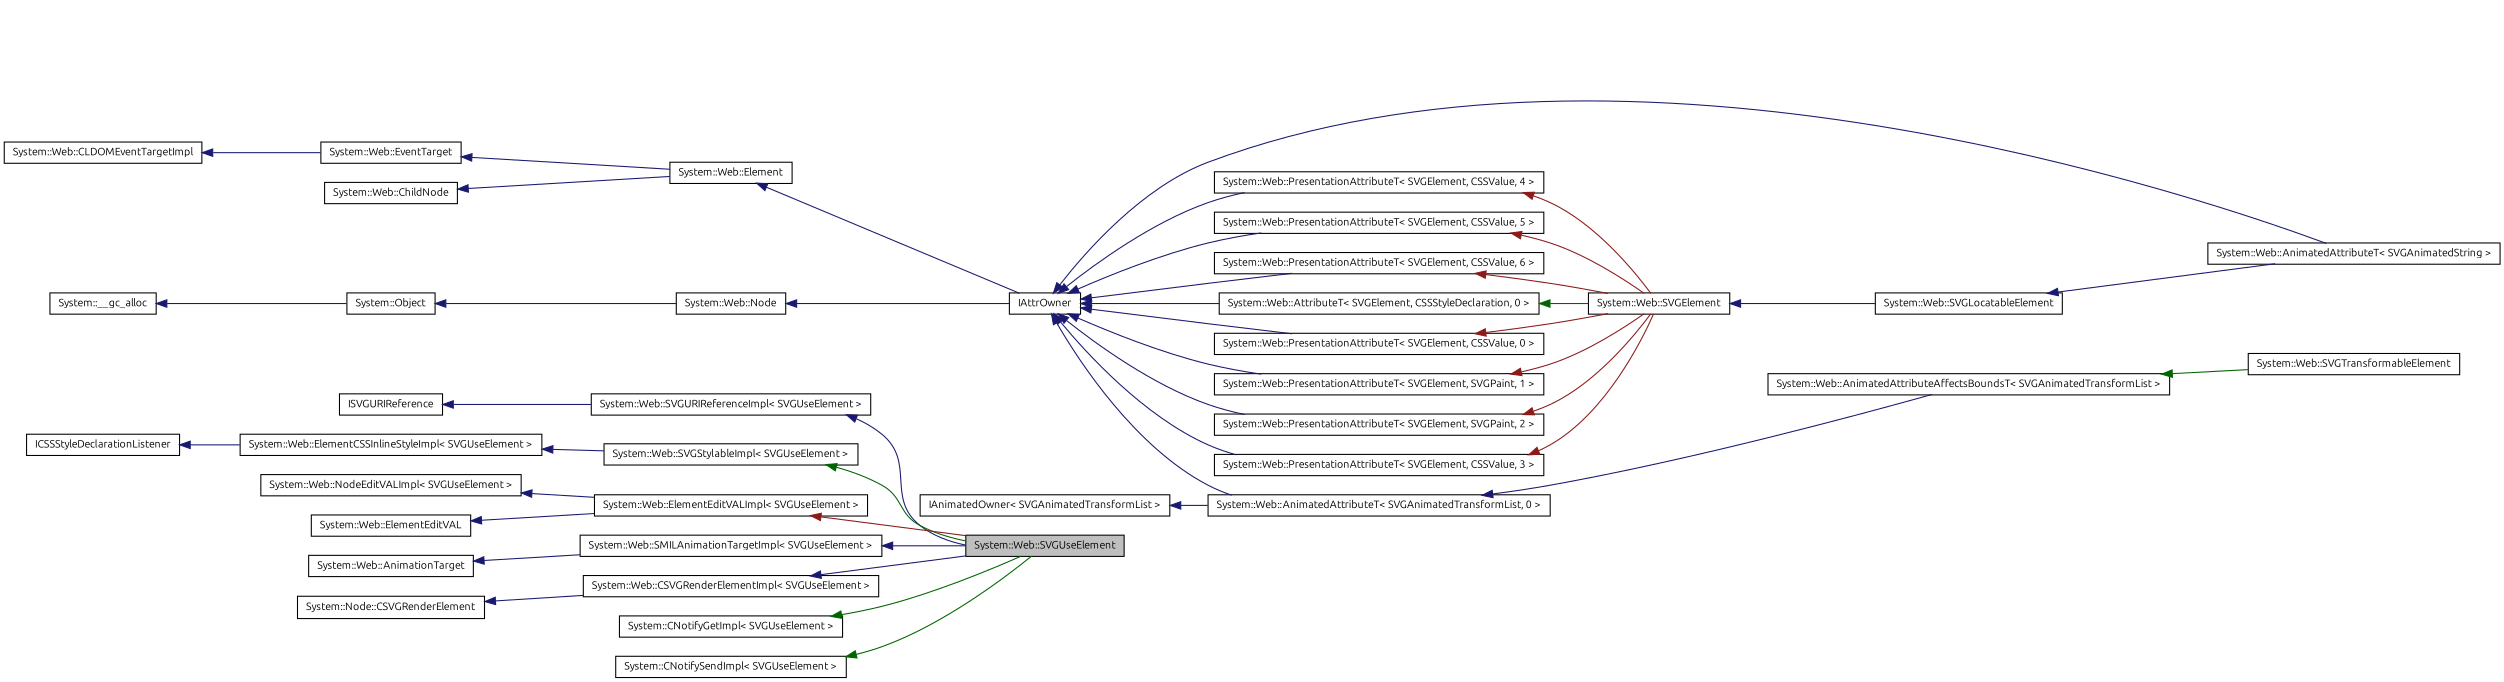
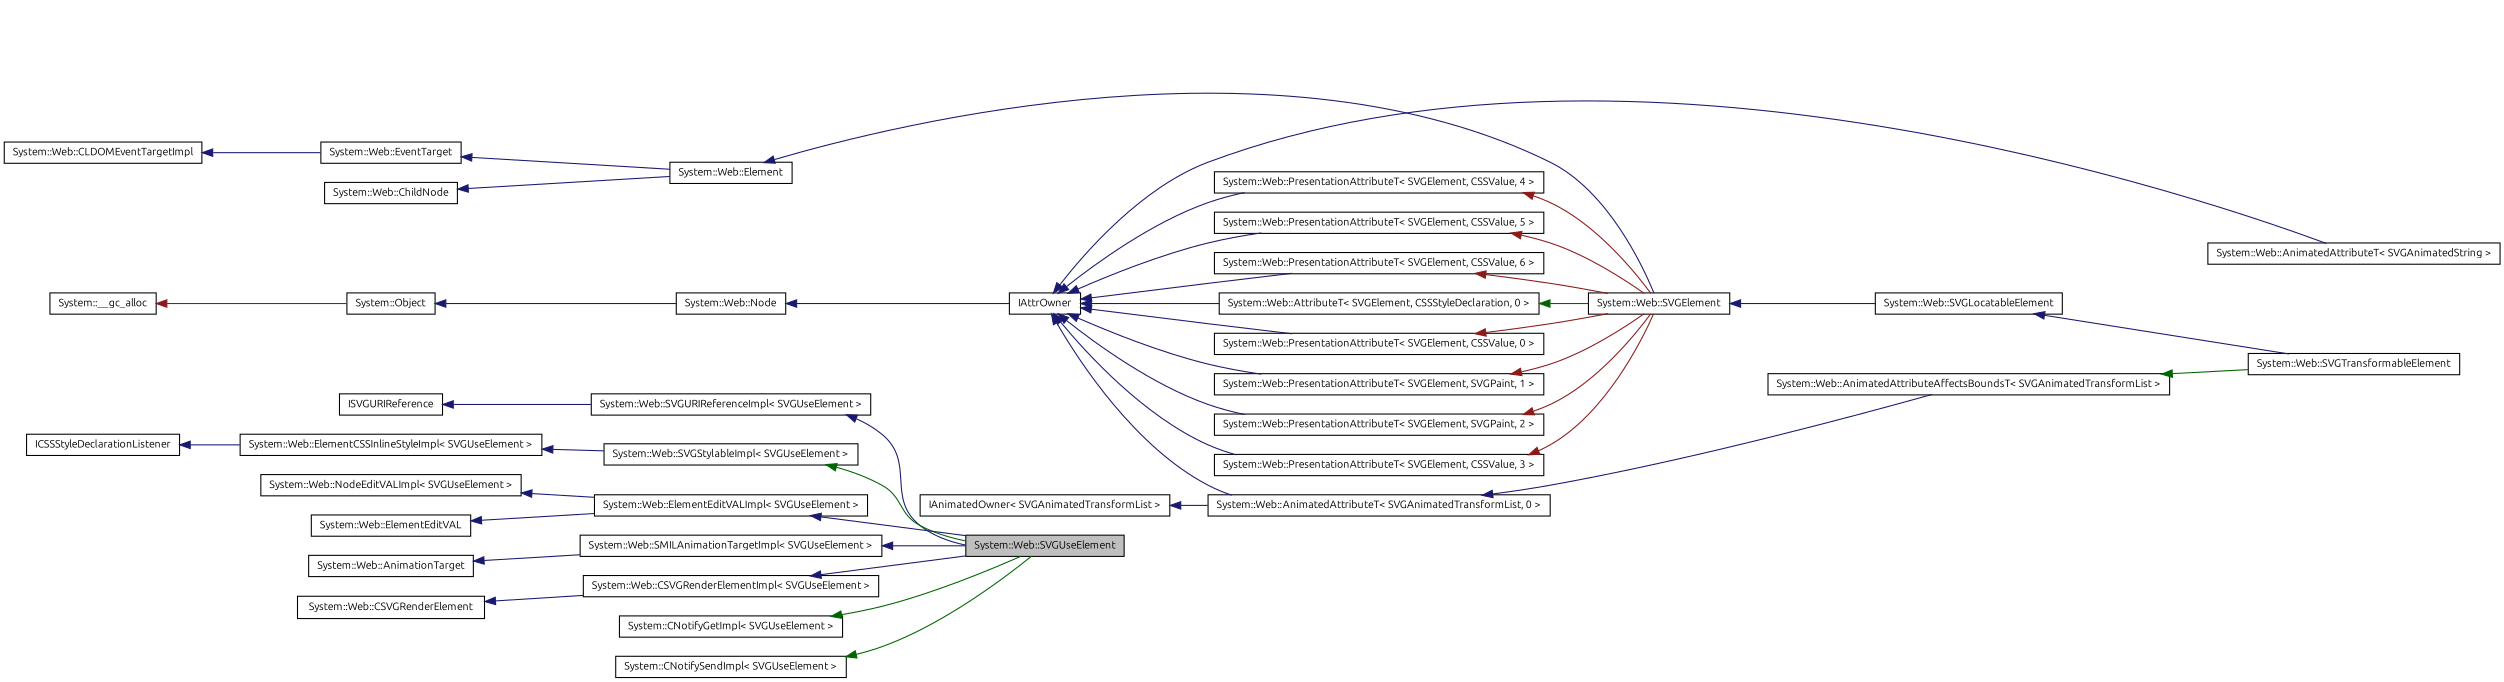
(893, 240) -> (1249, 95)
(2167, 278) -> (2167, 335)
(257, 304) -> (257, 304)
(893, 526) -> (893, 526)
(391, 607) -> (391, 607)
